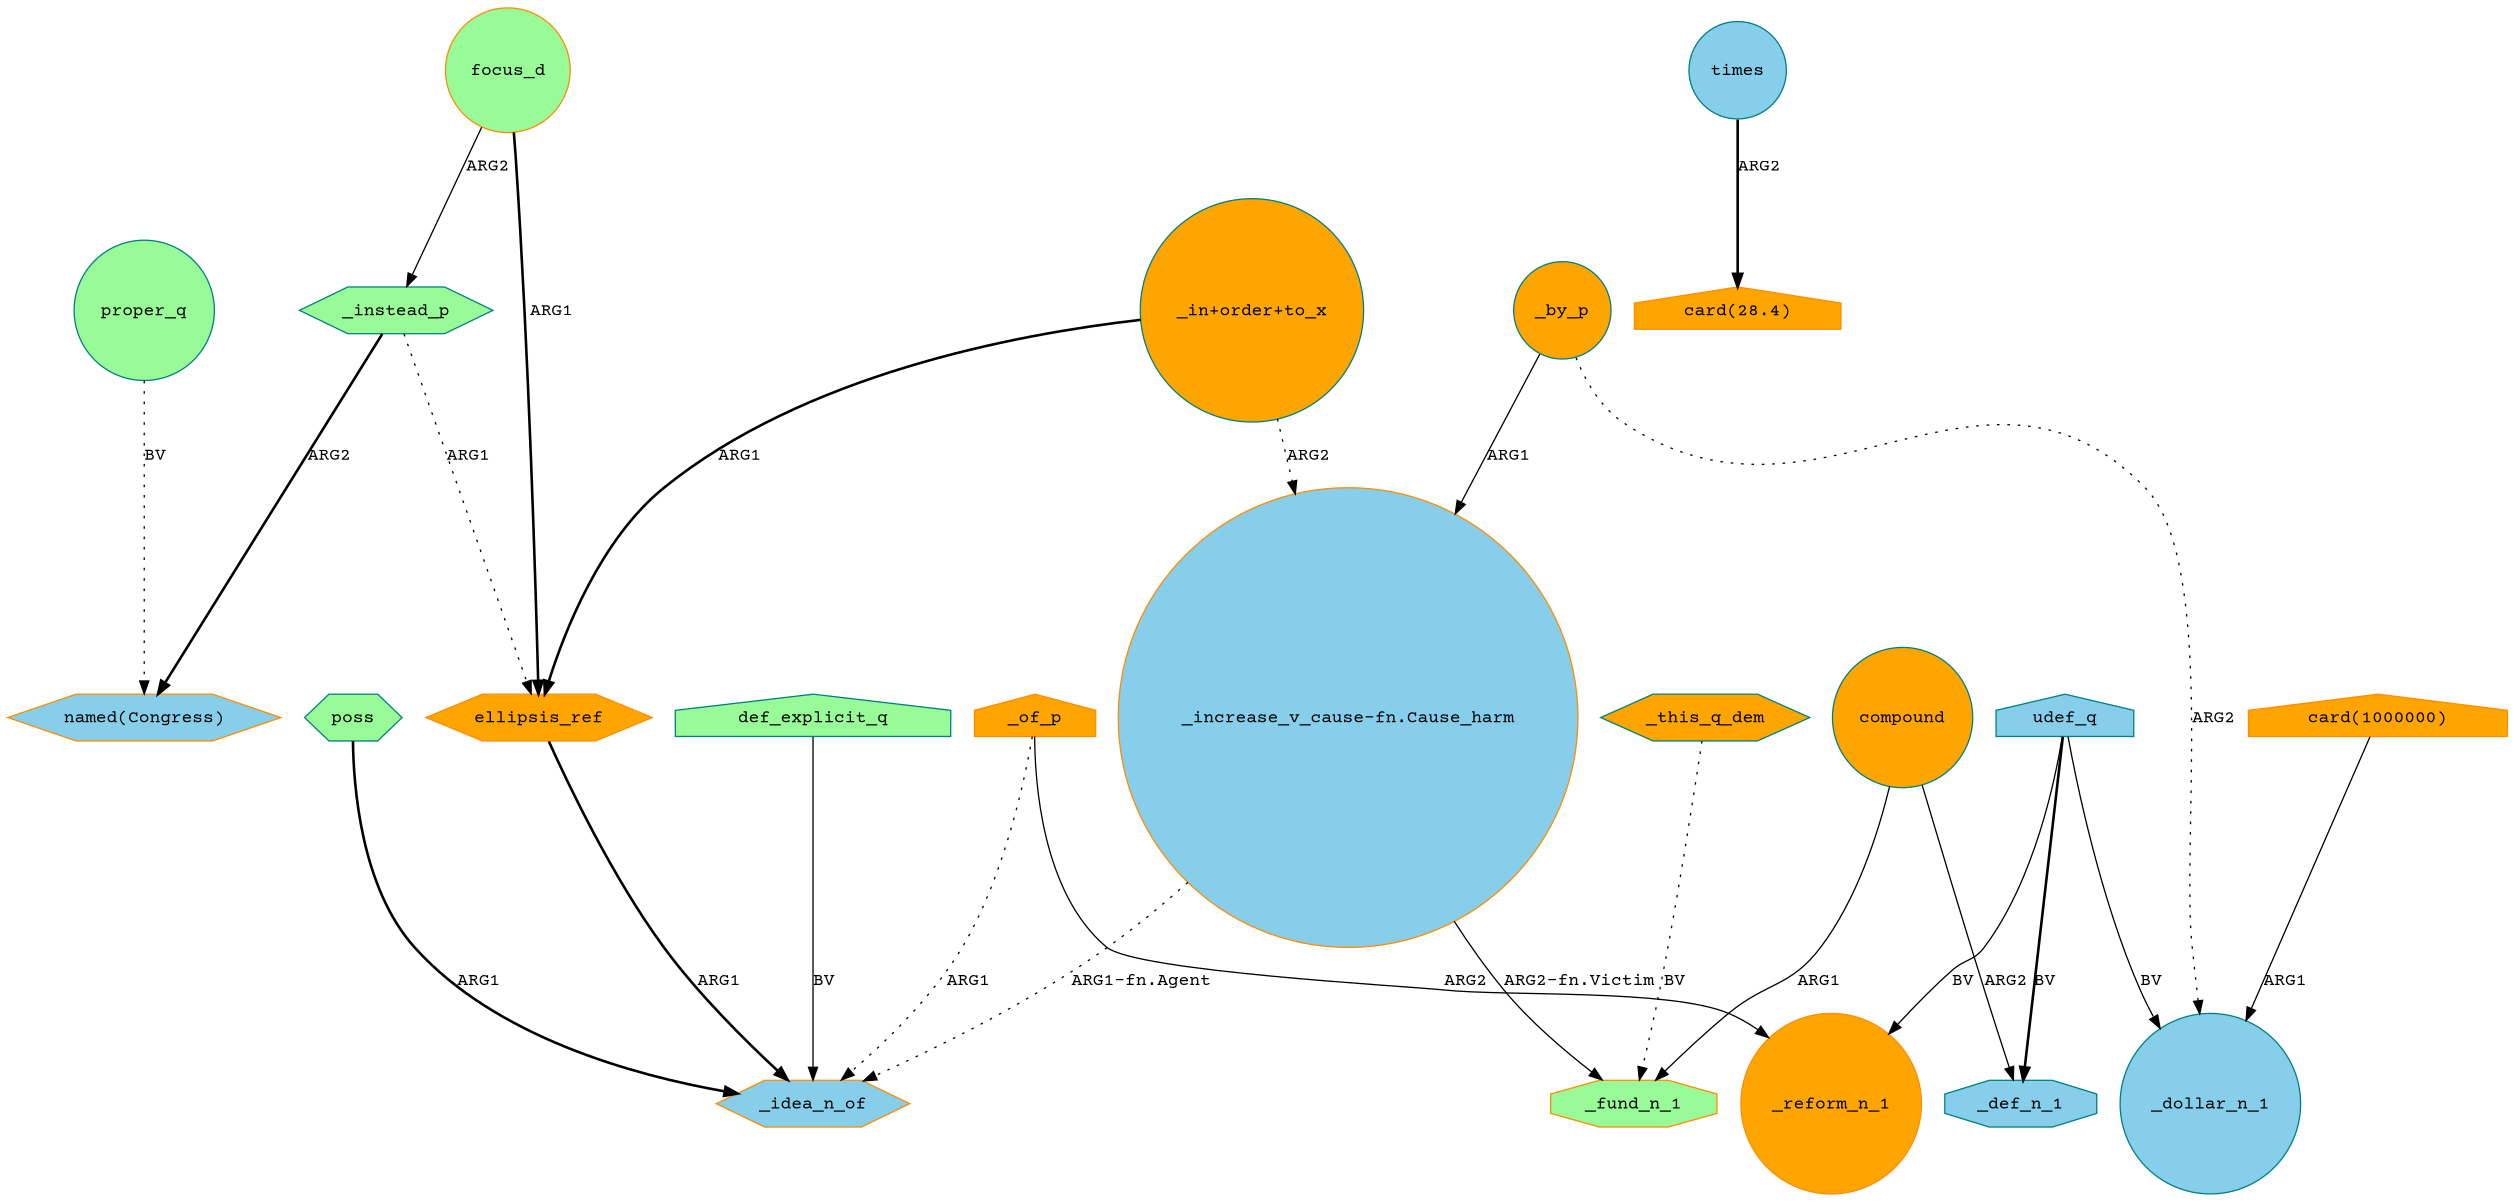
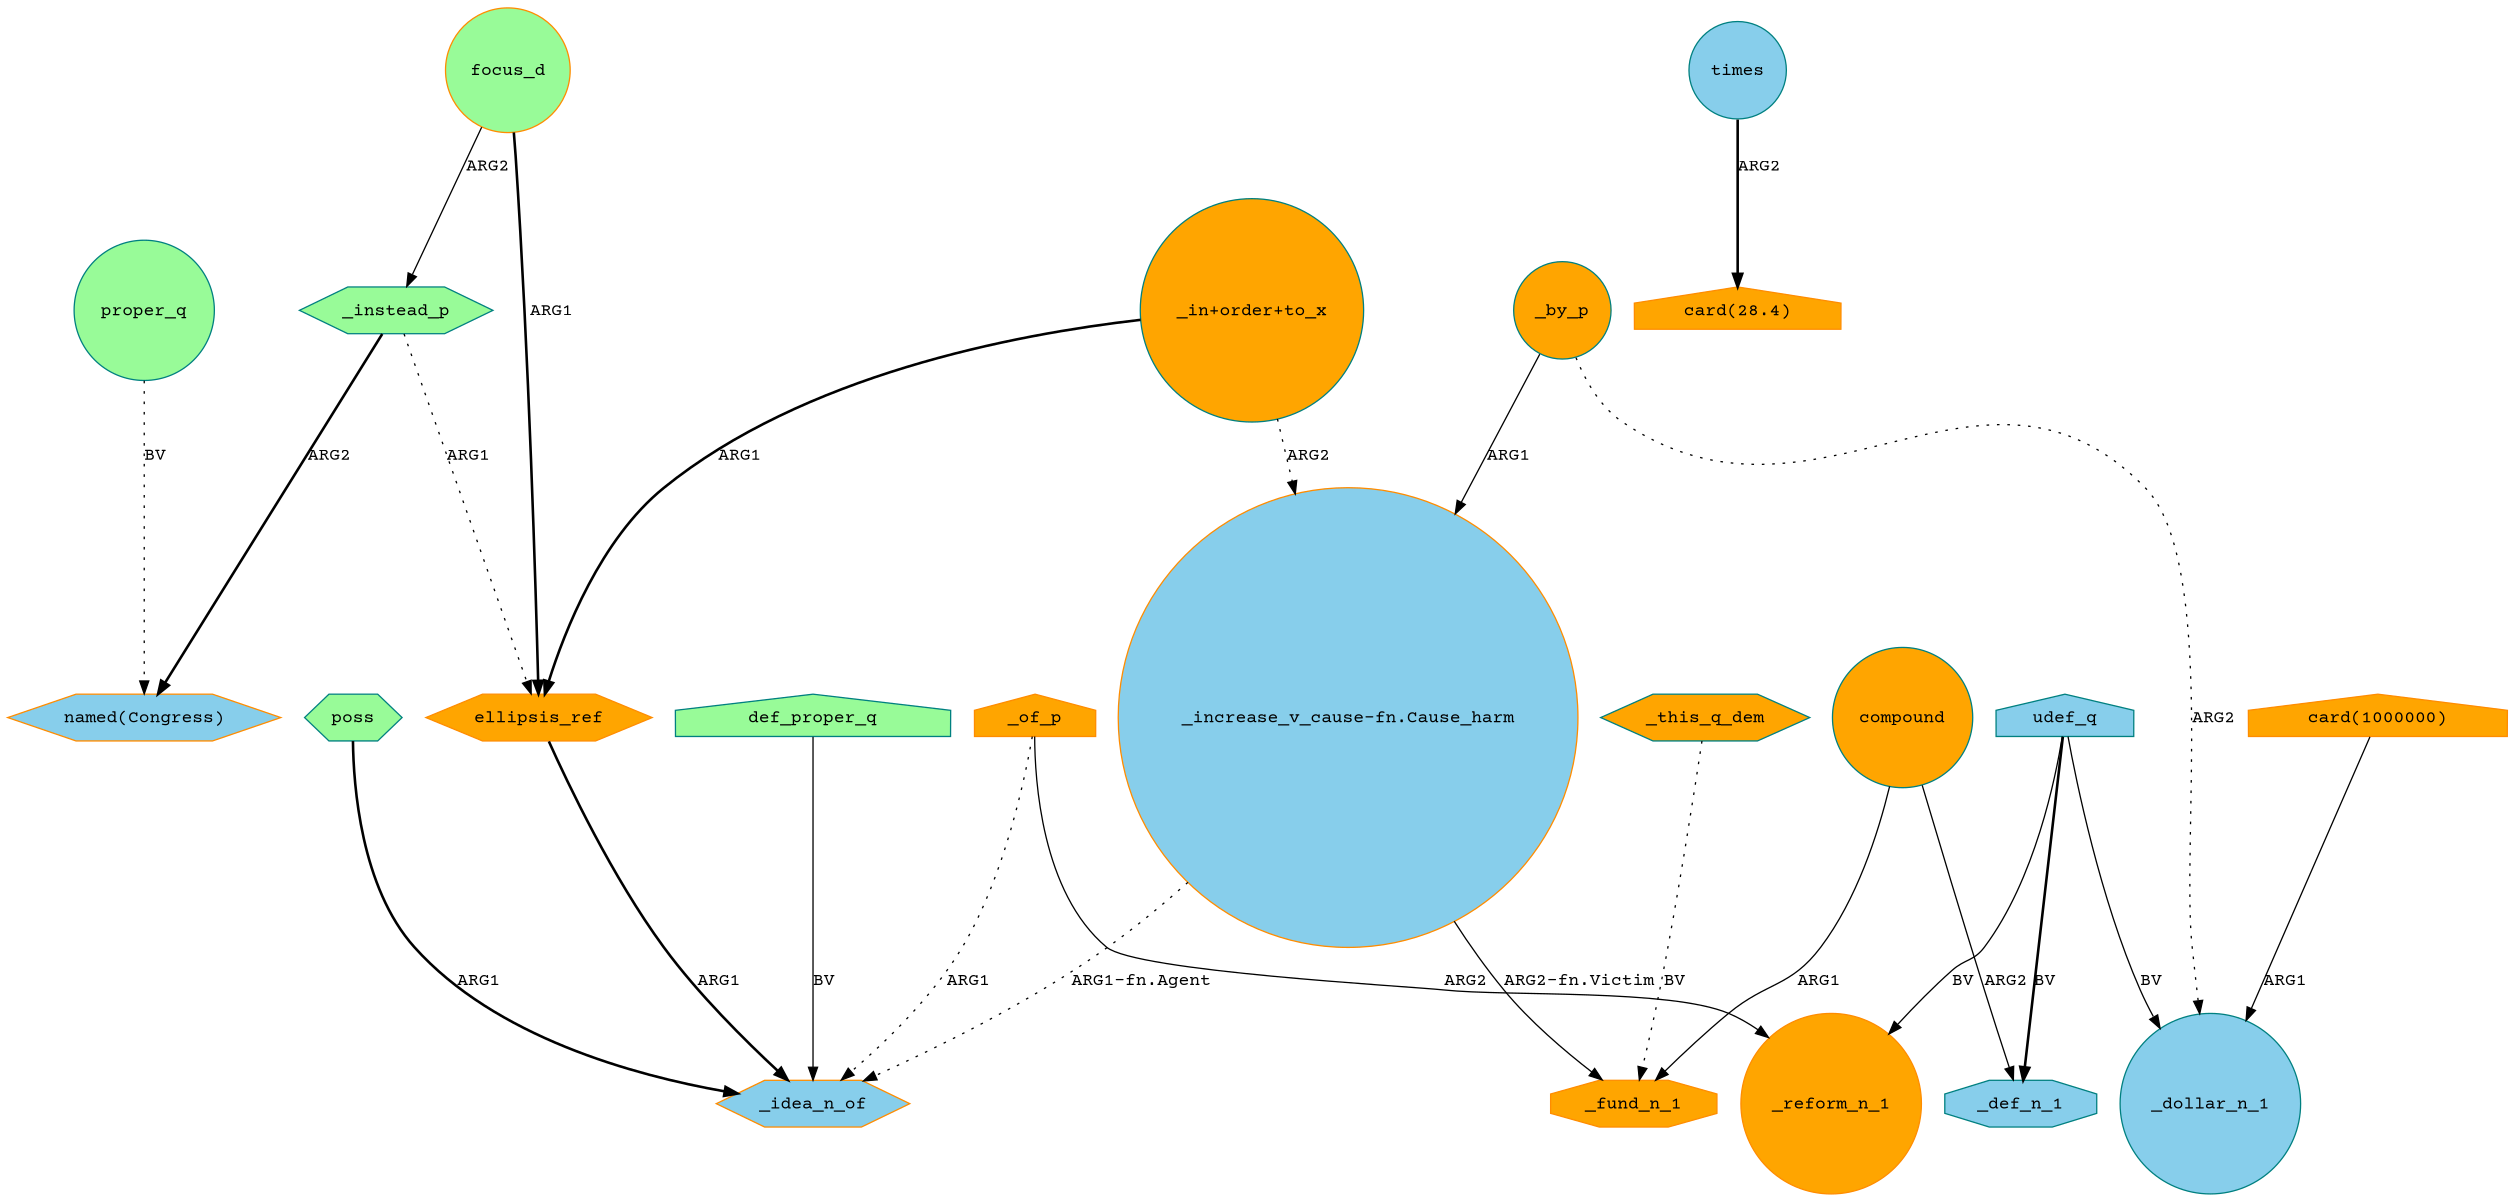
(813, 718) -> (813, 718)
(1634, 1104) -> (1634, 1104)
